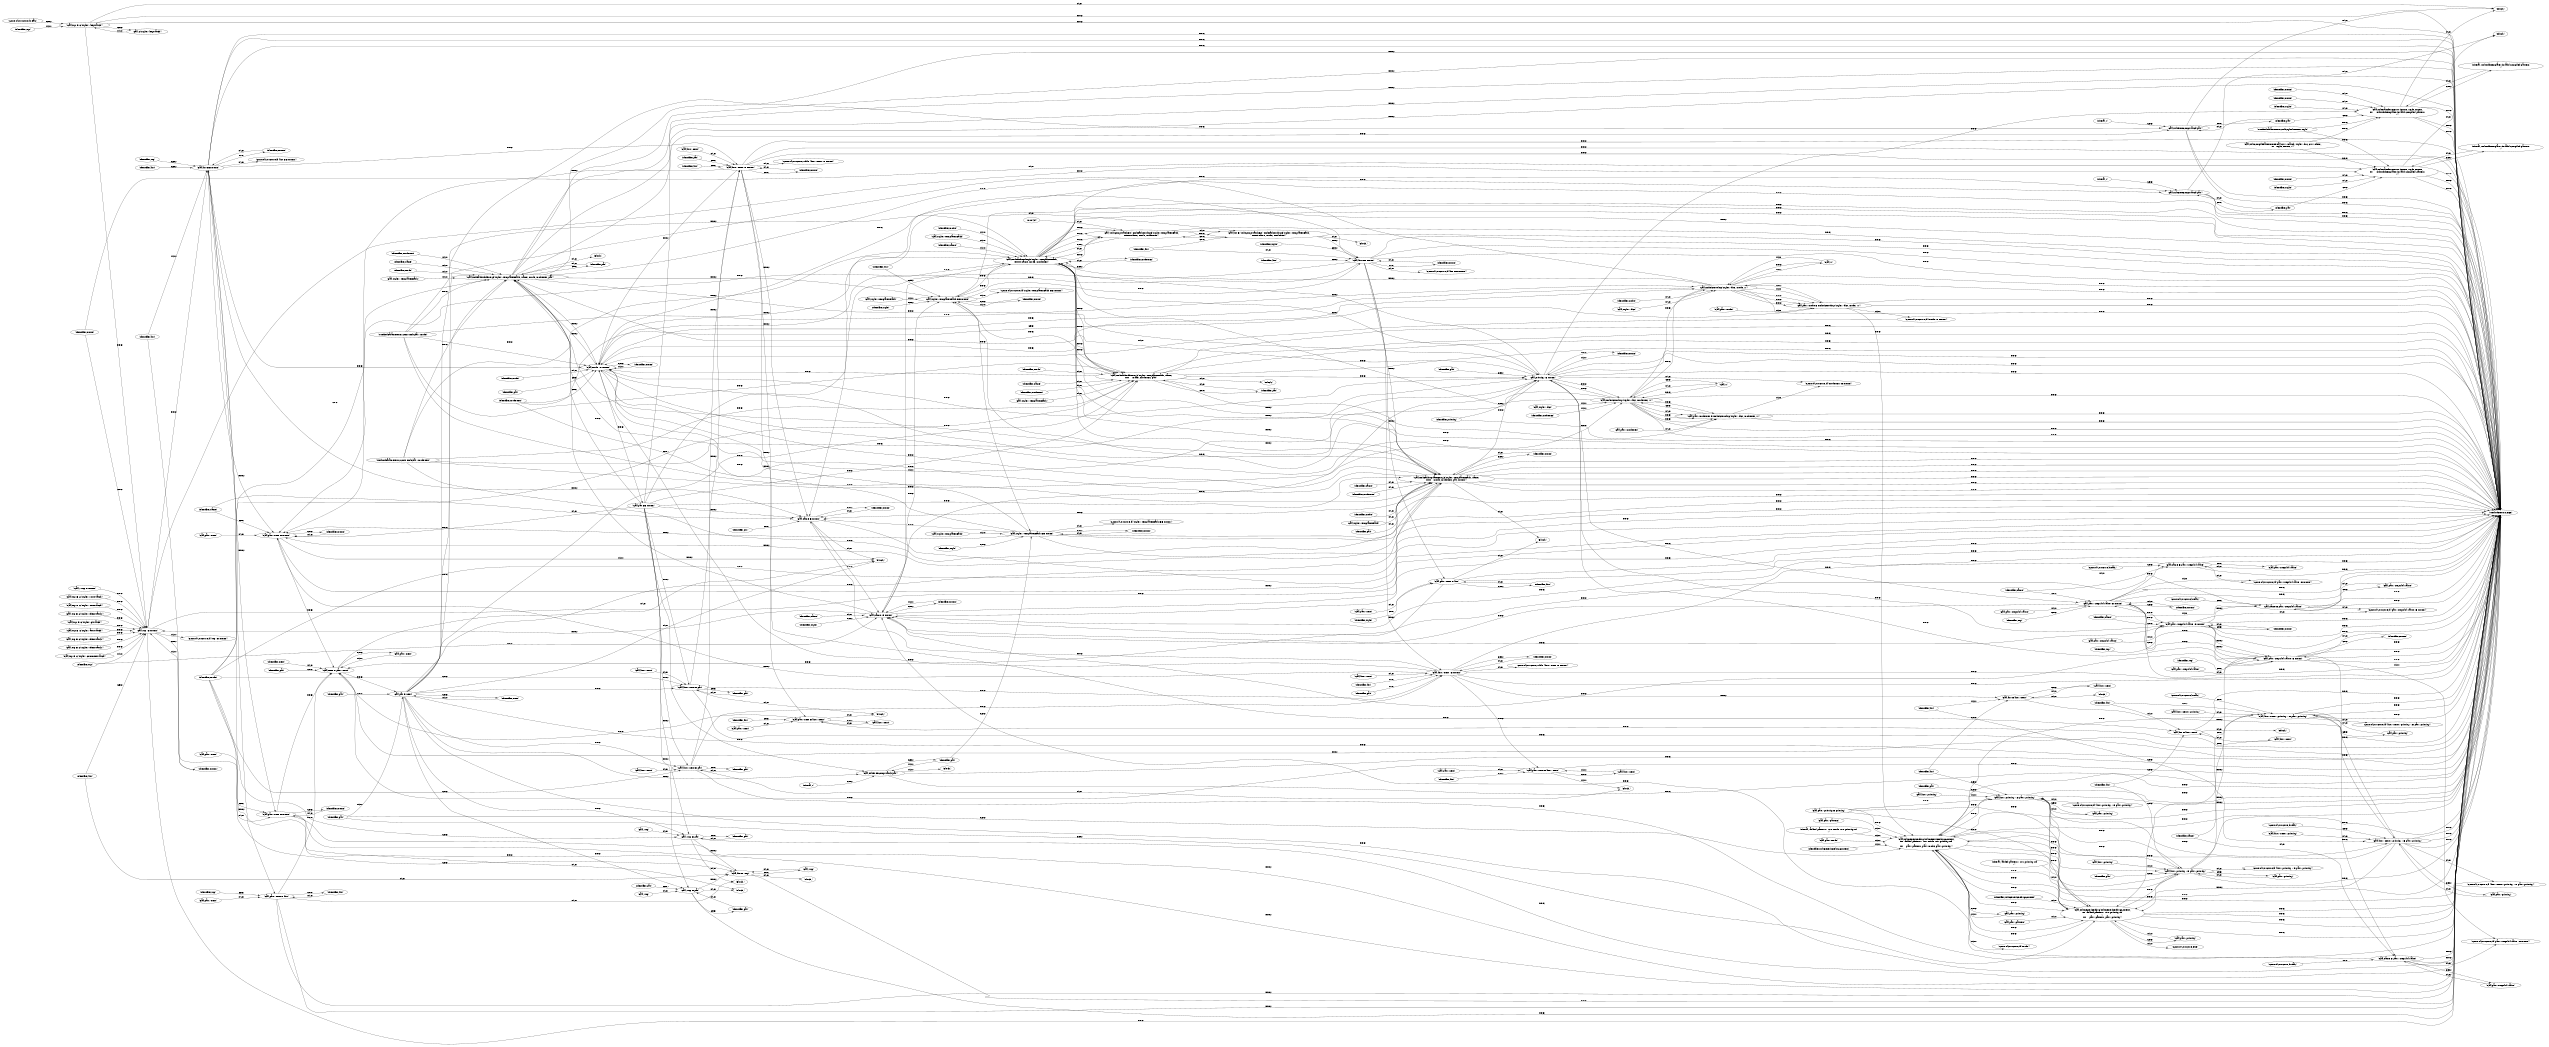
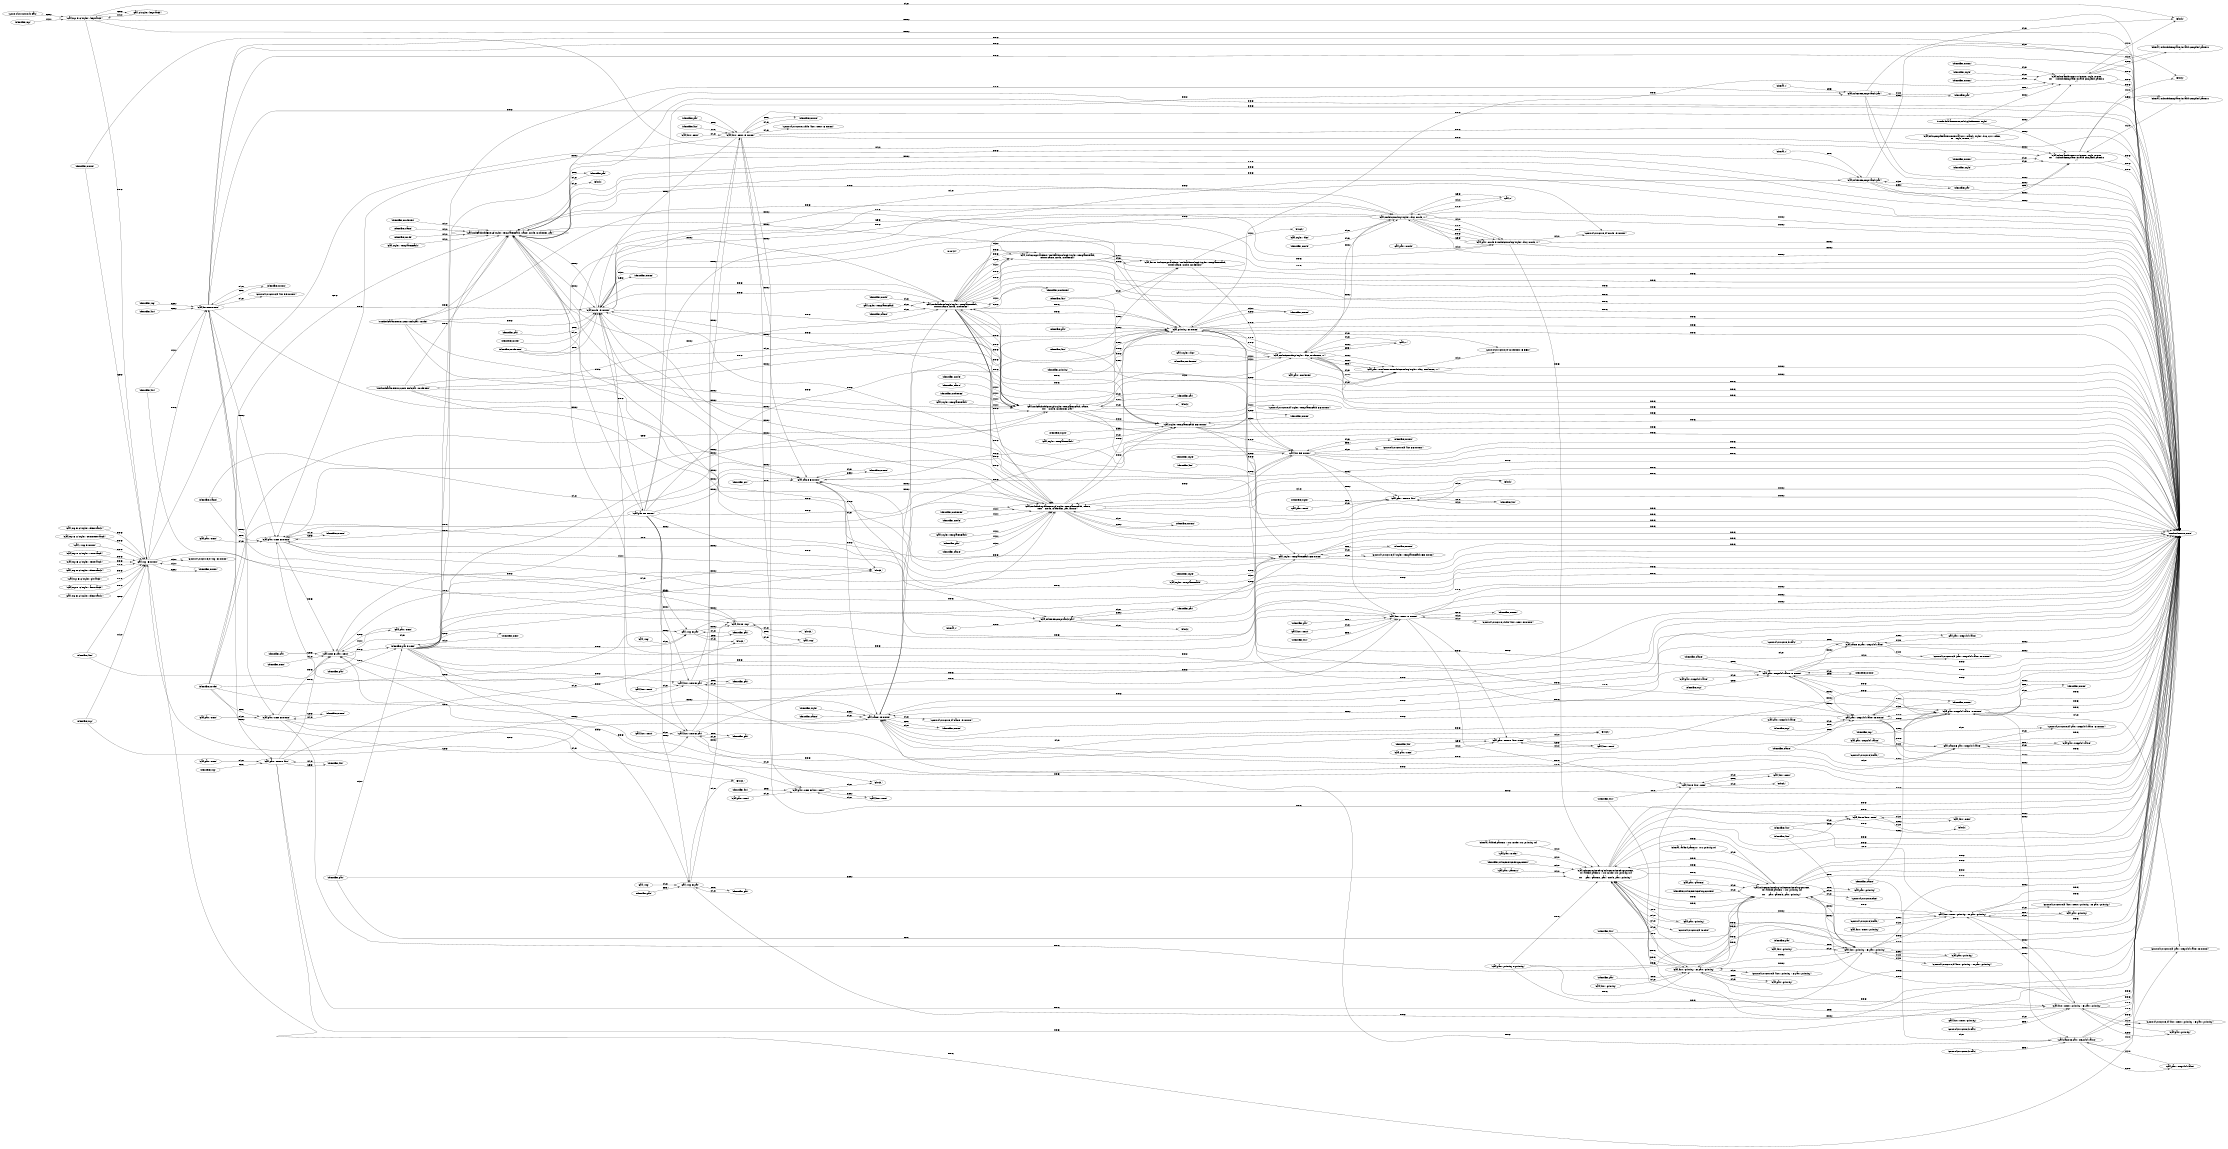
(1283, 335) -> (1052, 189)
(1829, 384) -> (1508, 350)
(403, 694) -> (403, 646)
none -> (952, 720)
